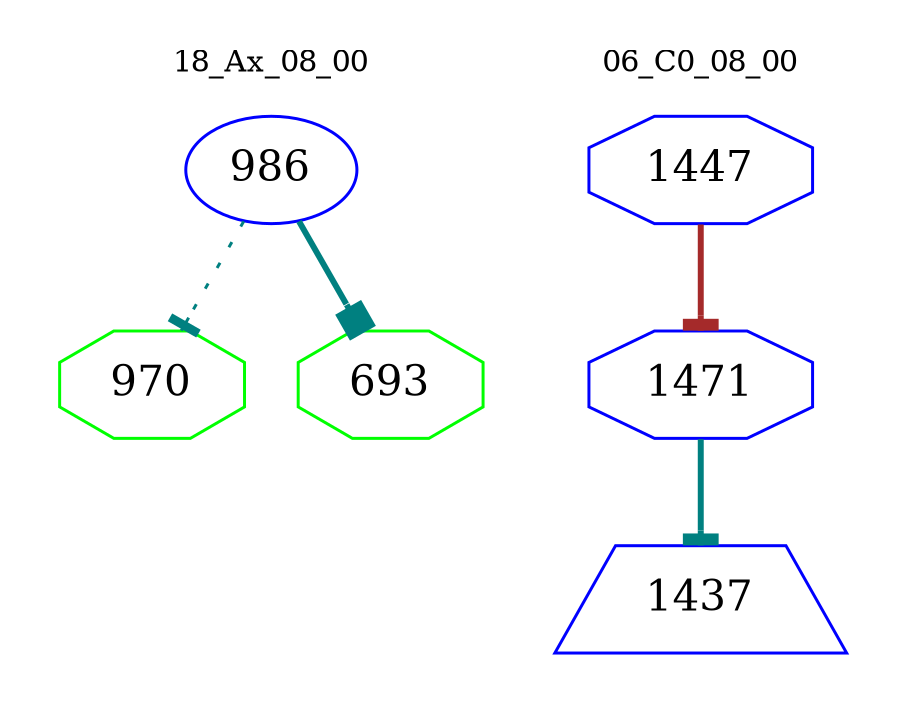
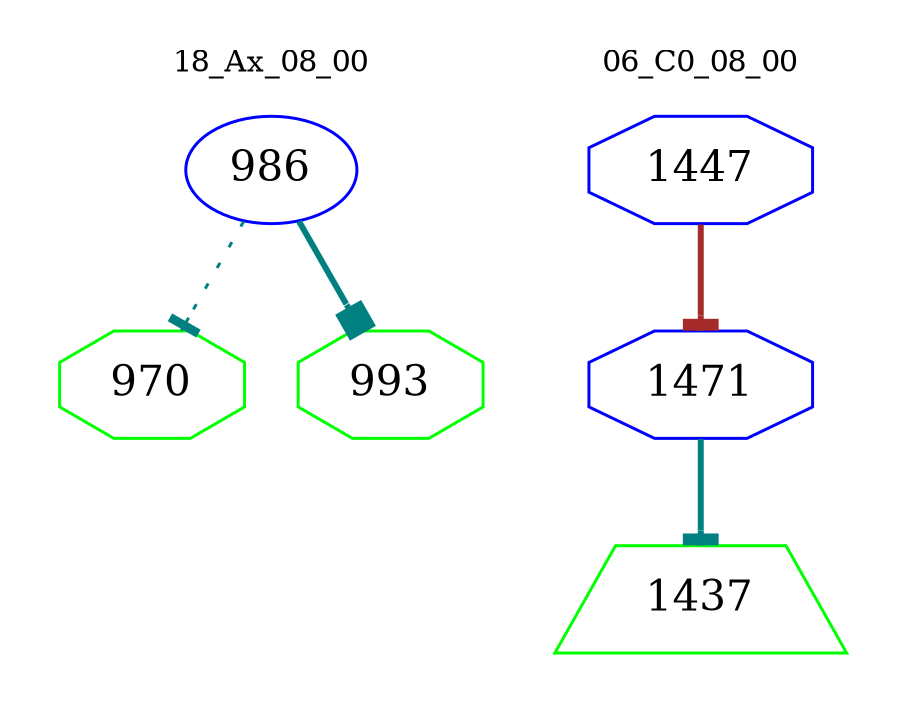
(391, 385) -> (391, 385)
(701, 599) -> (701, 599)
